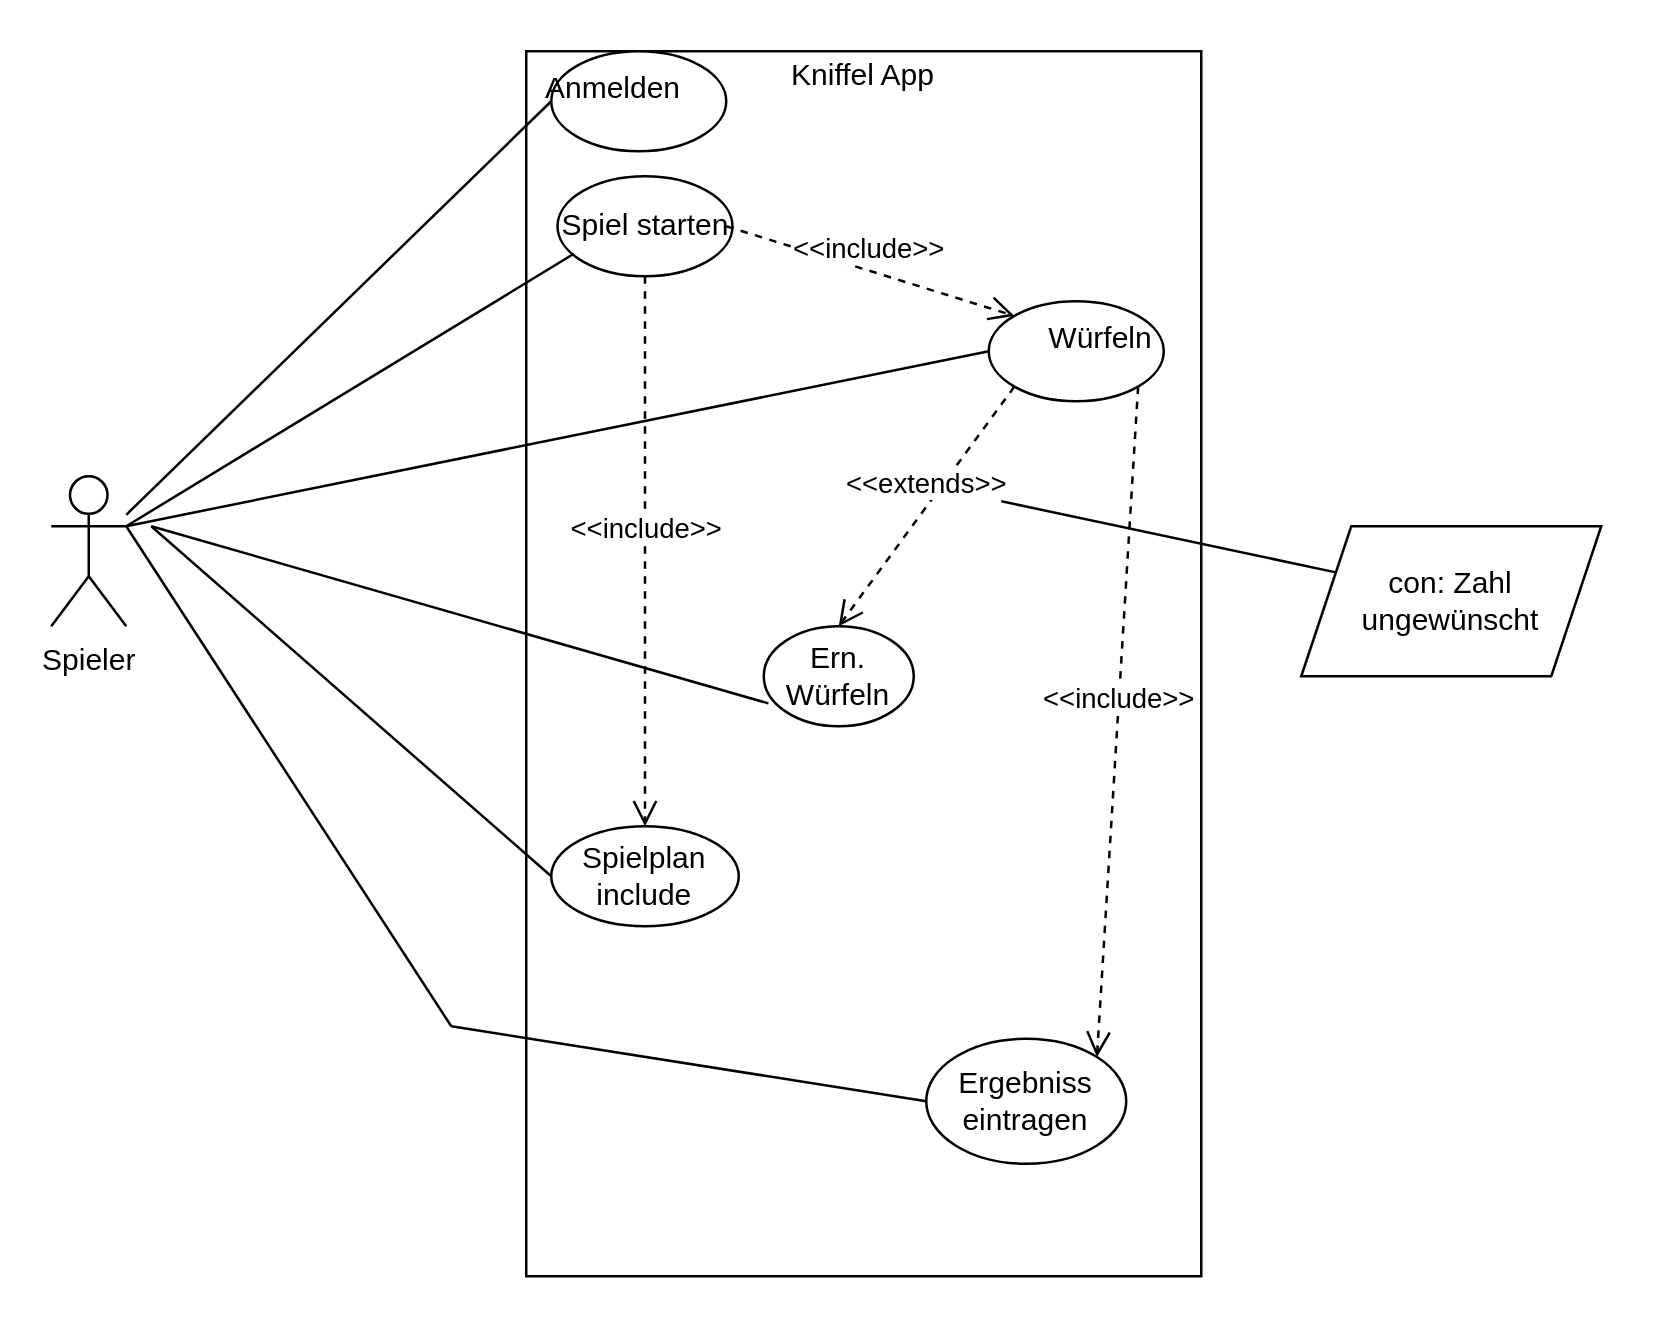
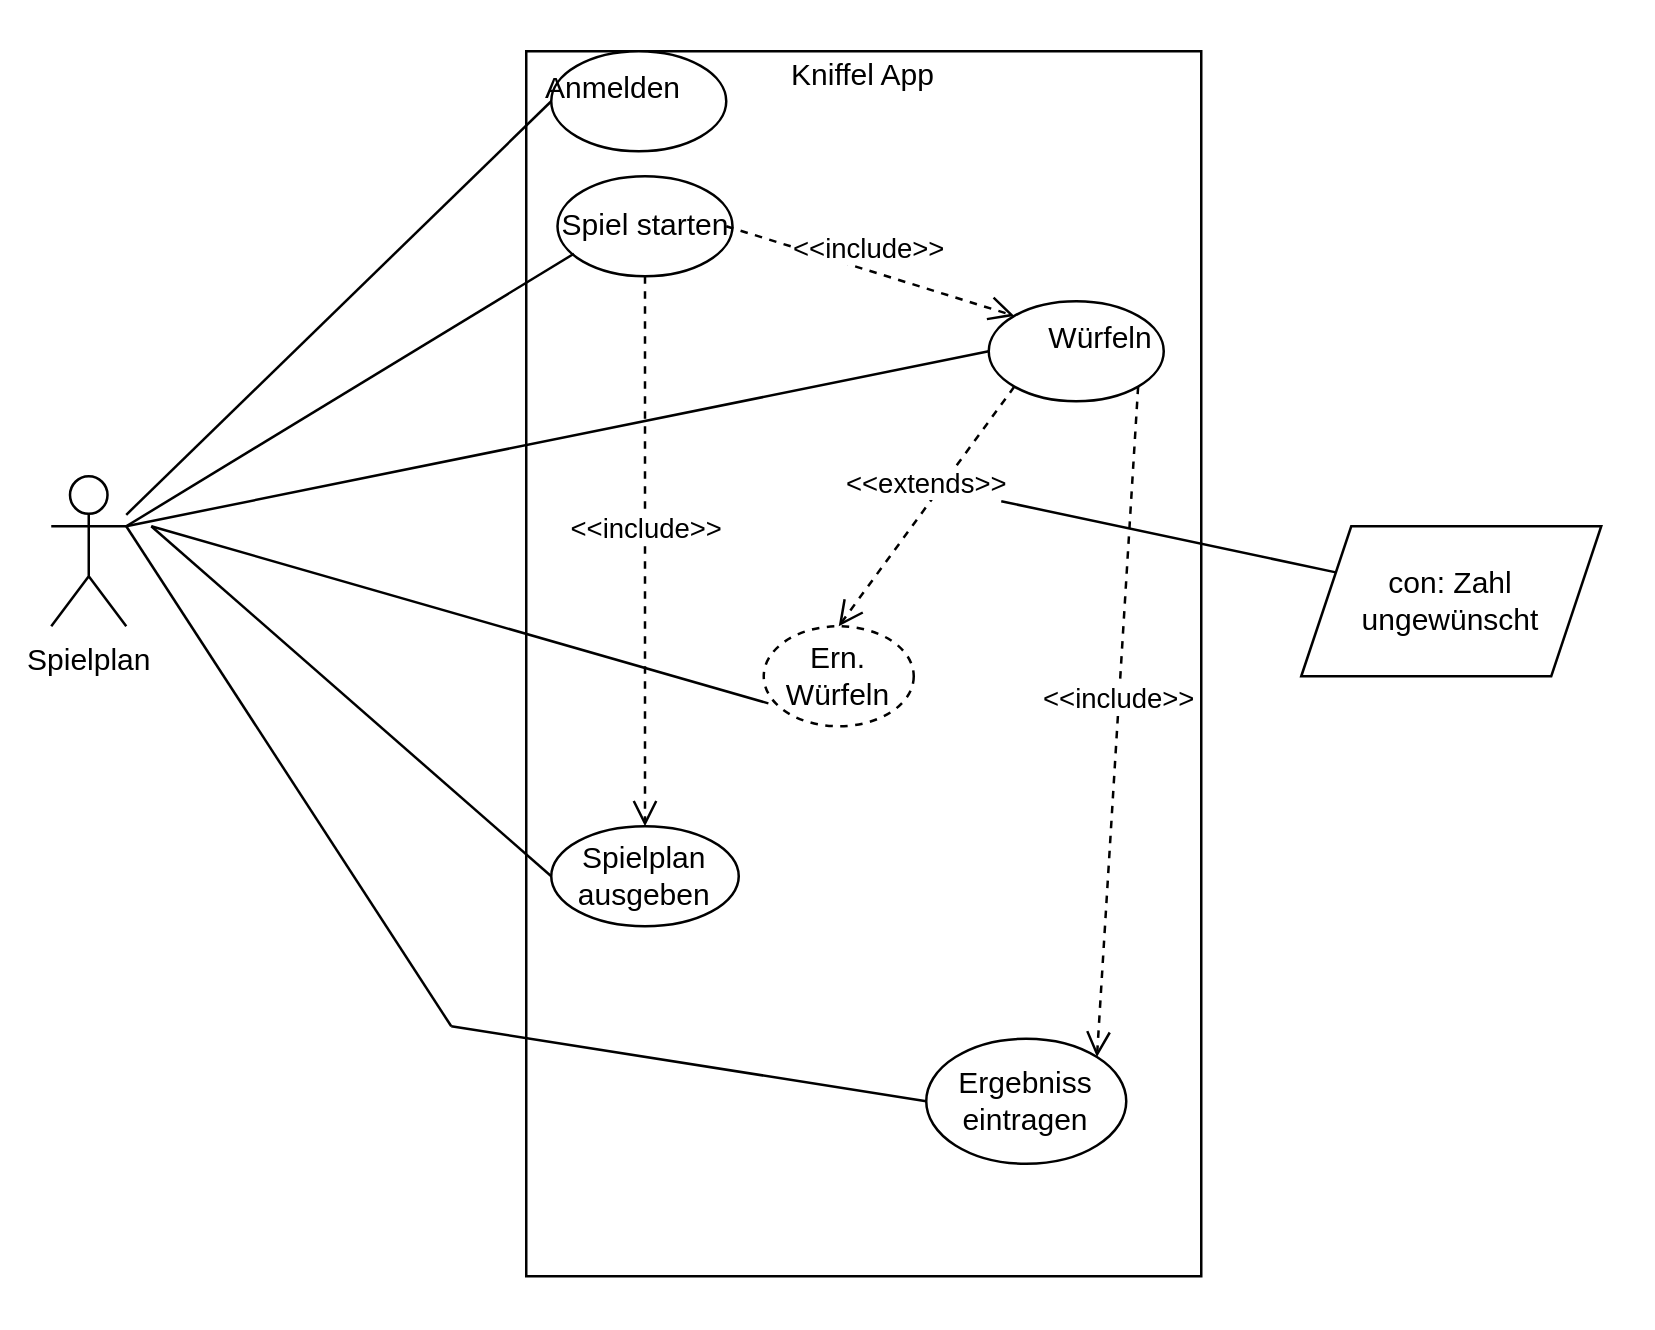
(90, 662) -> (90, 662)
(839, 676) -> (839, 676)
(645, 876) -> (645, 876)
